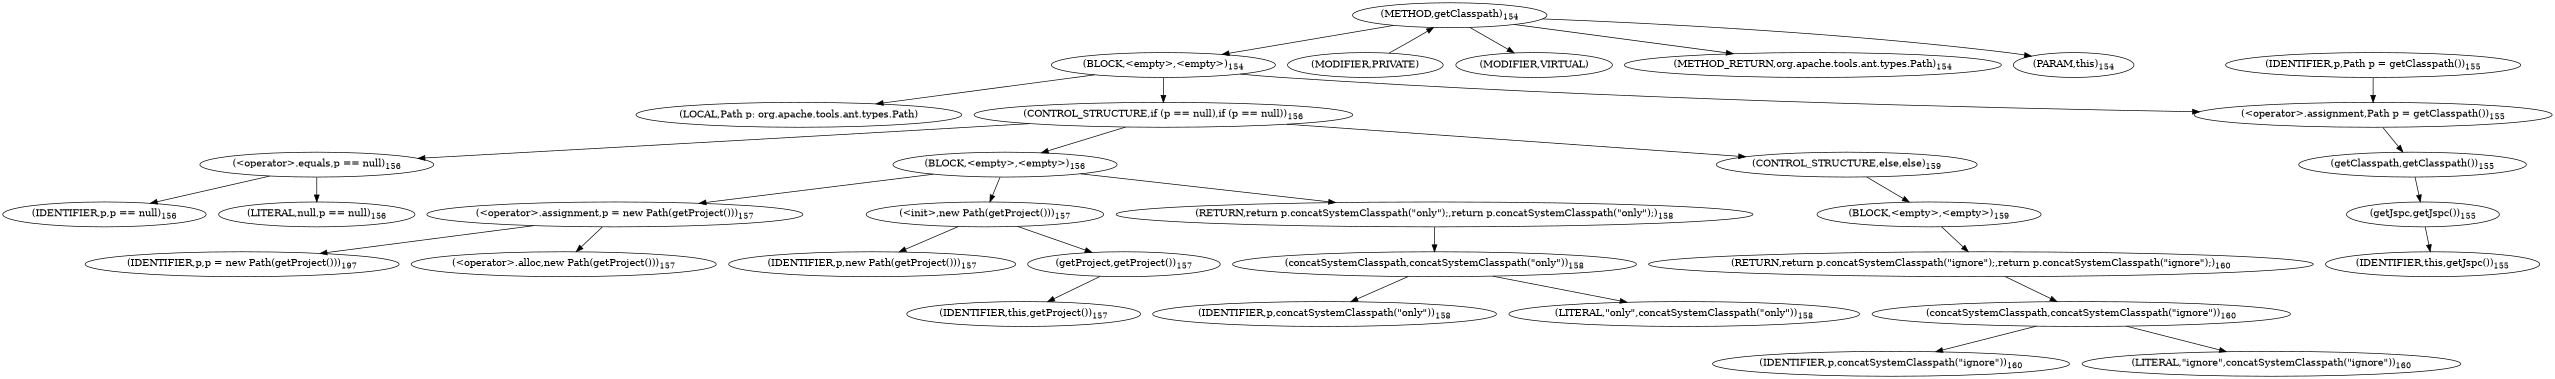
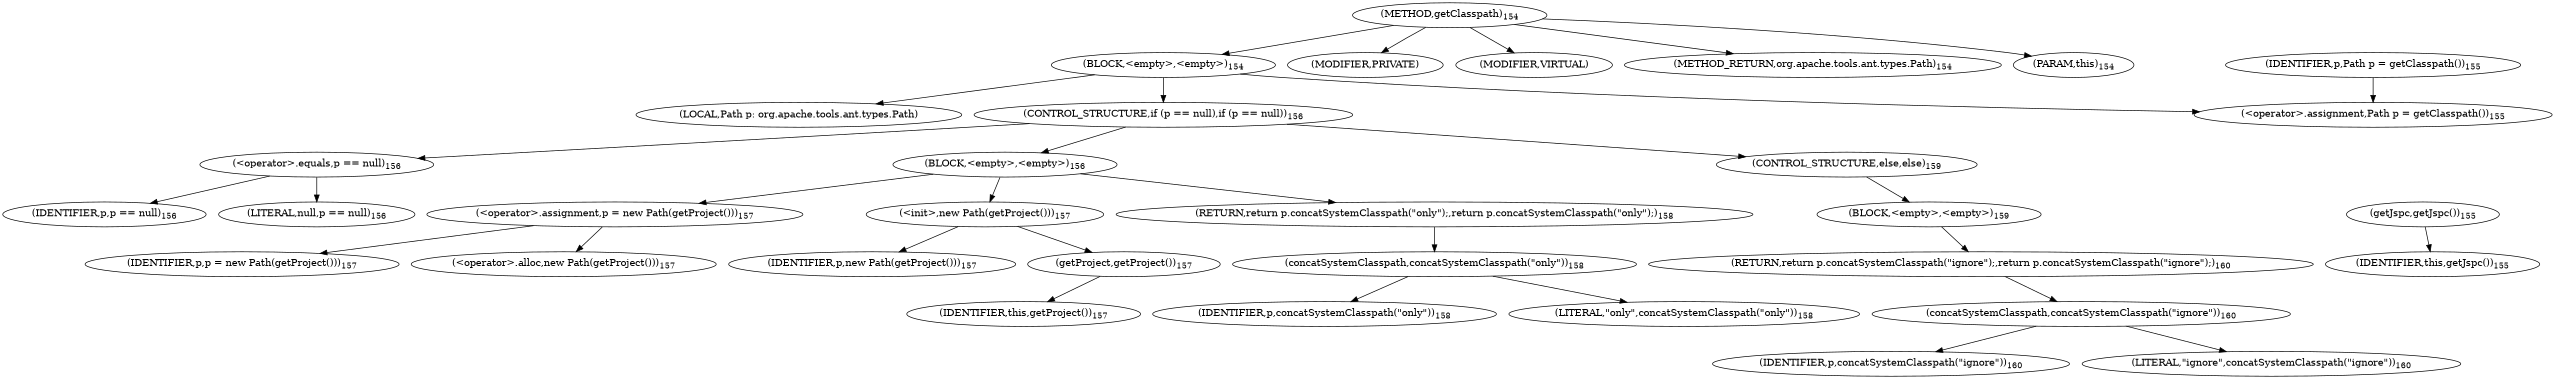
(1409, 42) -> (1407, 38)
(2413, 165) -> none
(349, 263) -> (349, 263)
